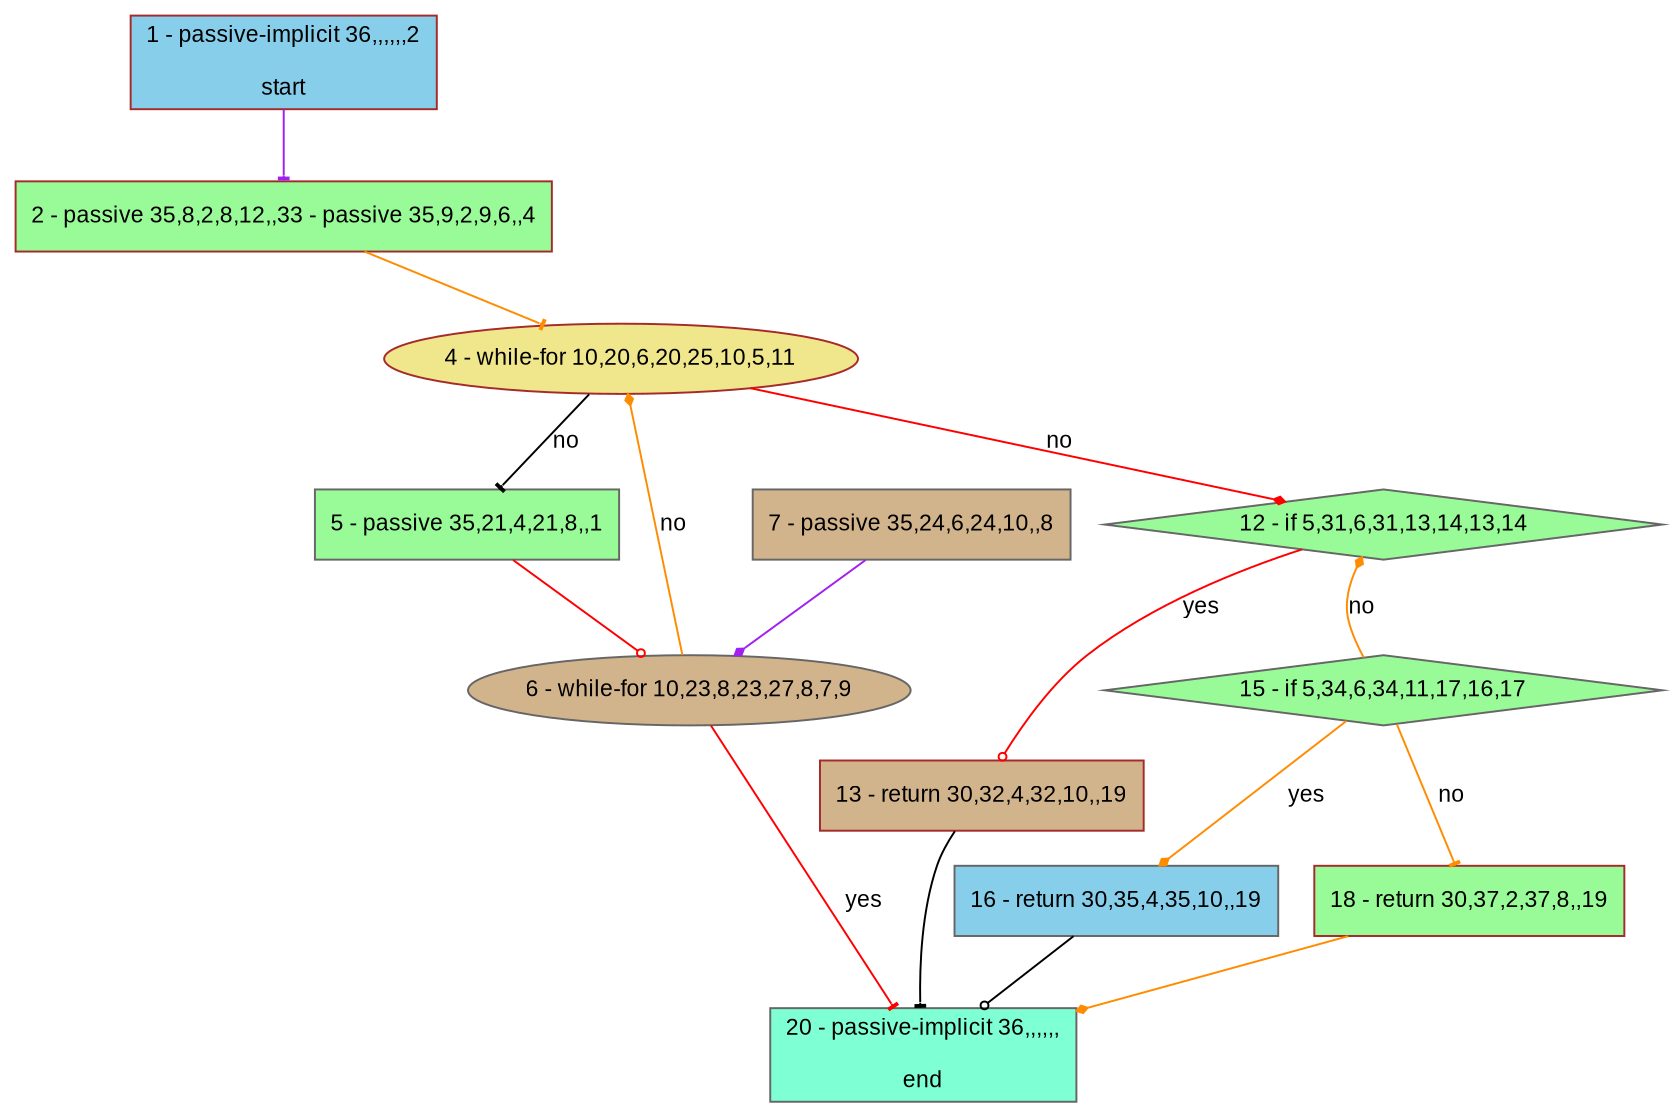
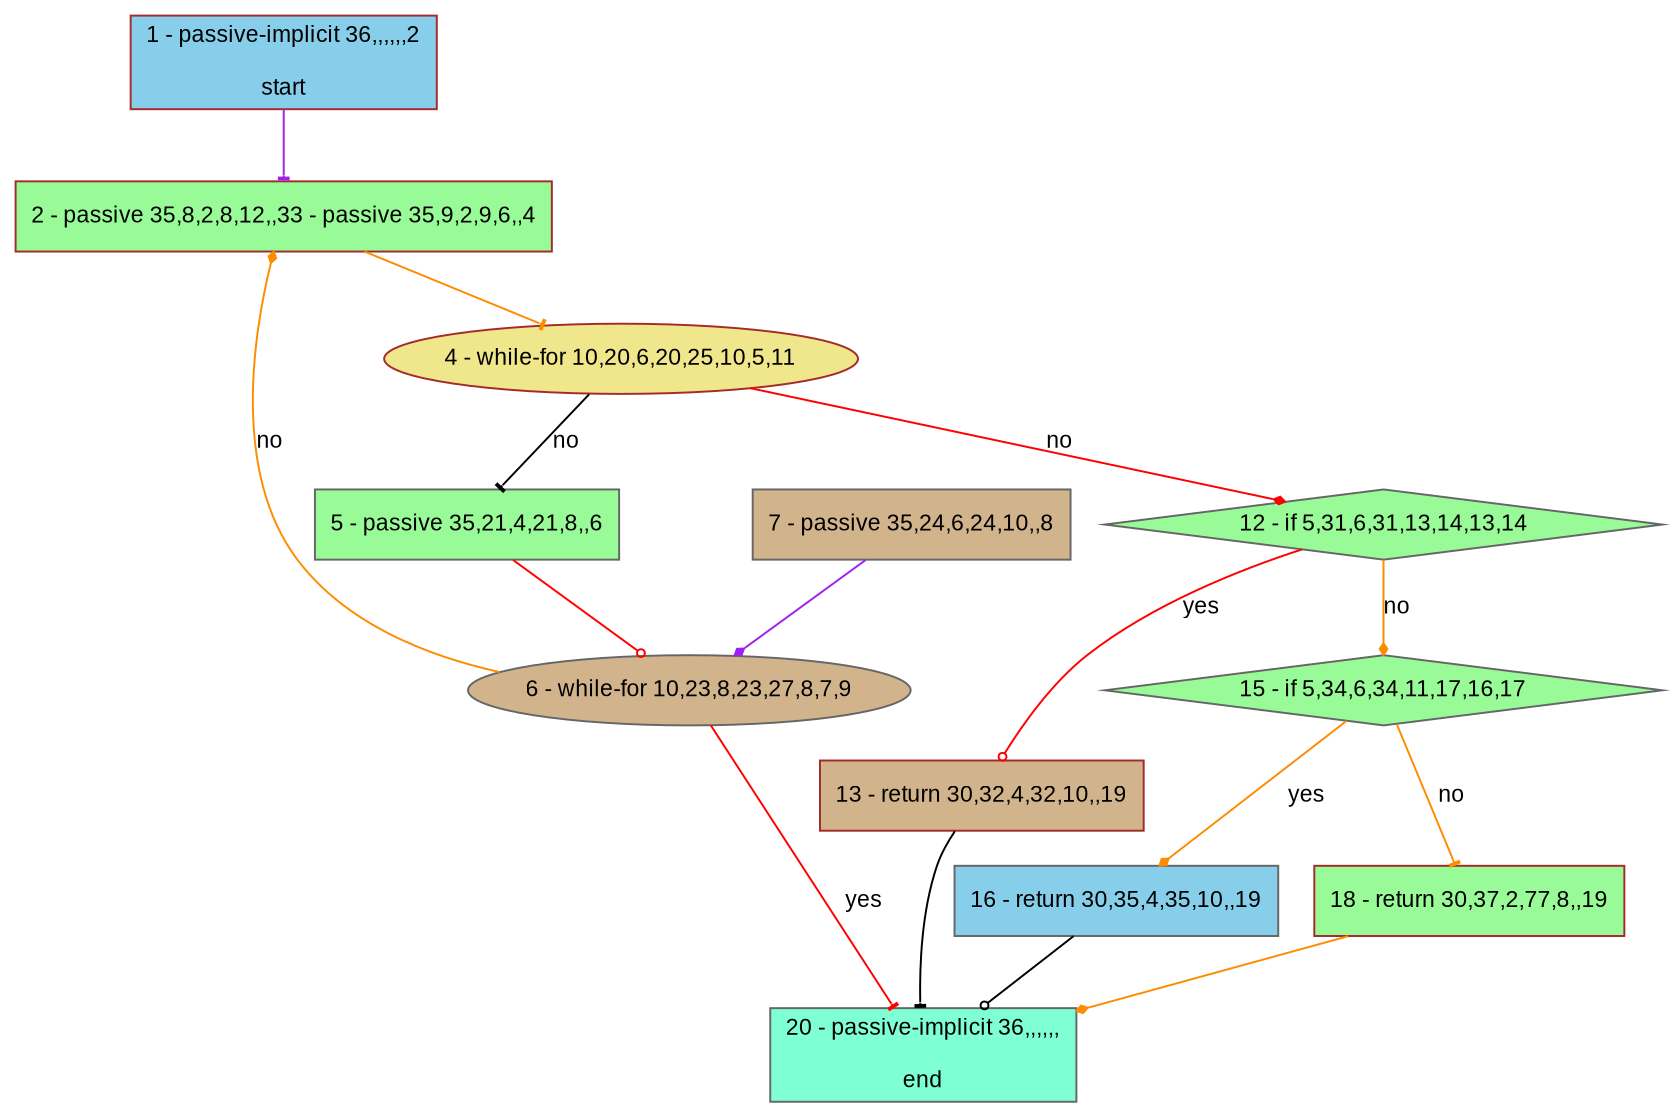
(467, 525) -> (467, 525)
(656, 530) -> (279, 529)
(1347, 614) -> (1384, 601)
(1469, 901) -> (1469, 901)
